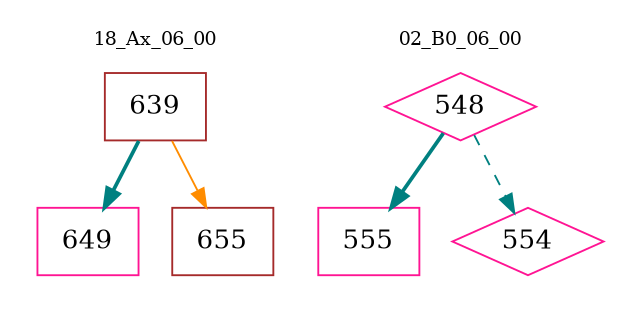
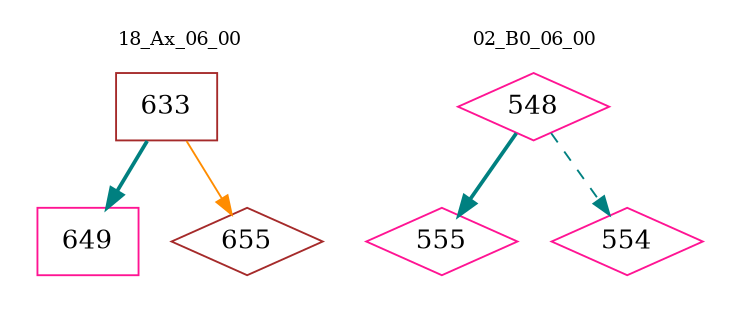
(155, 107) -> (167, 107)
(223, 242) -> (247, 242)
(369, 242) -> (442, 242)
